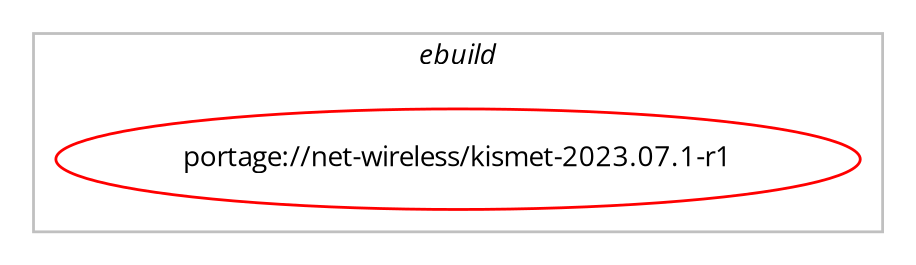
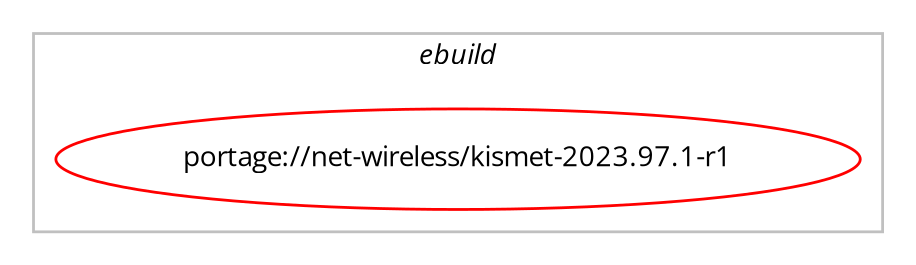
(458, 159) -> (458, 159)
